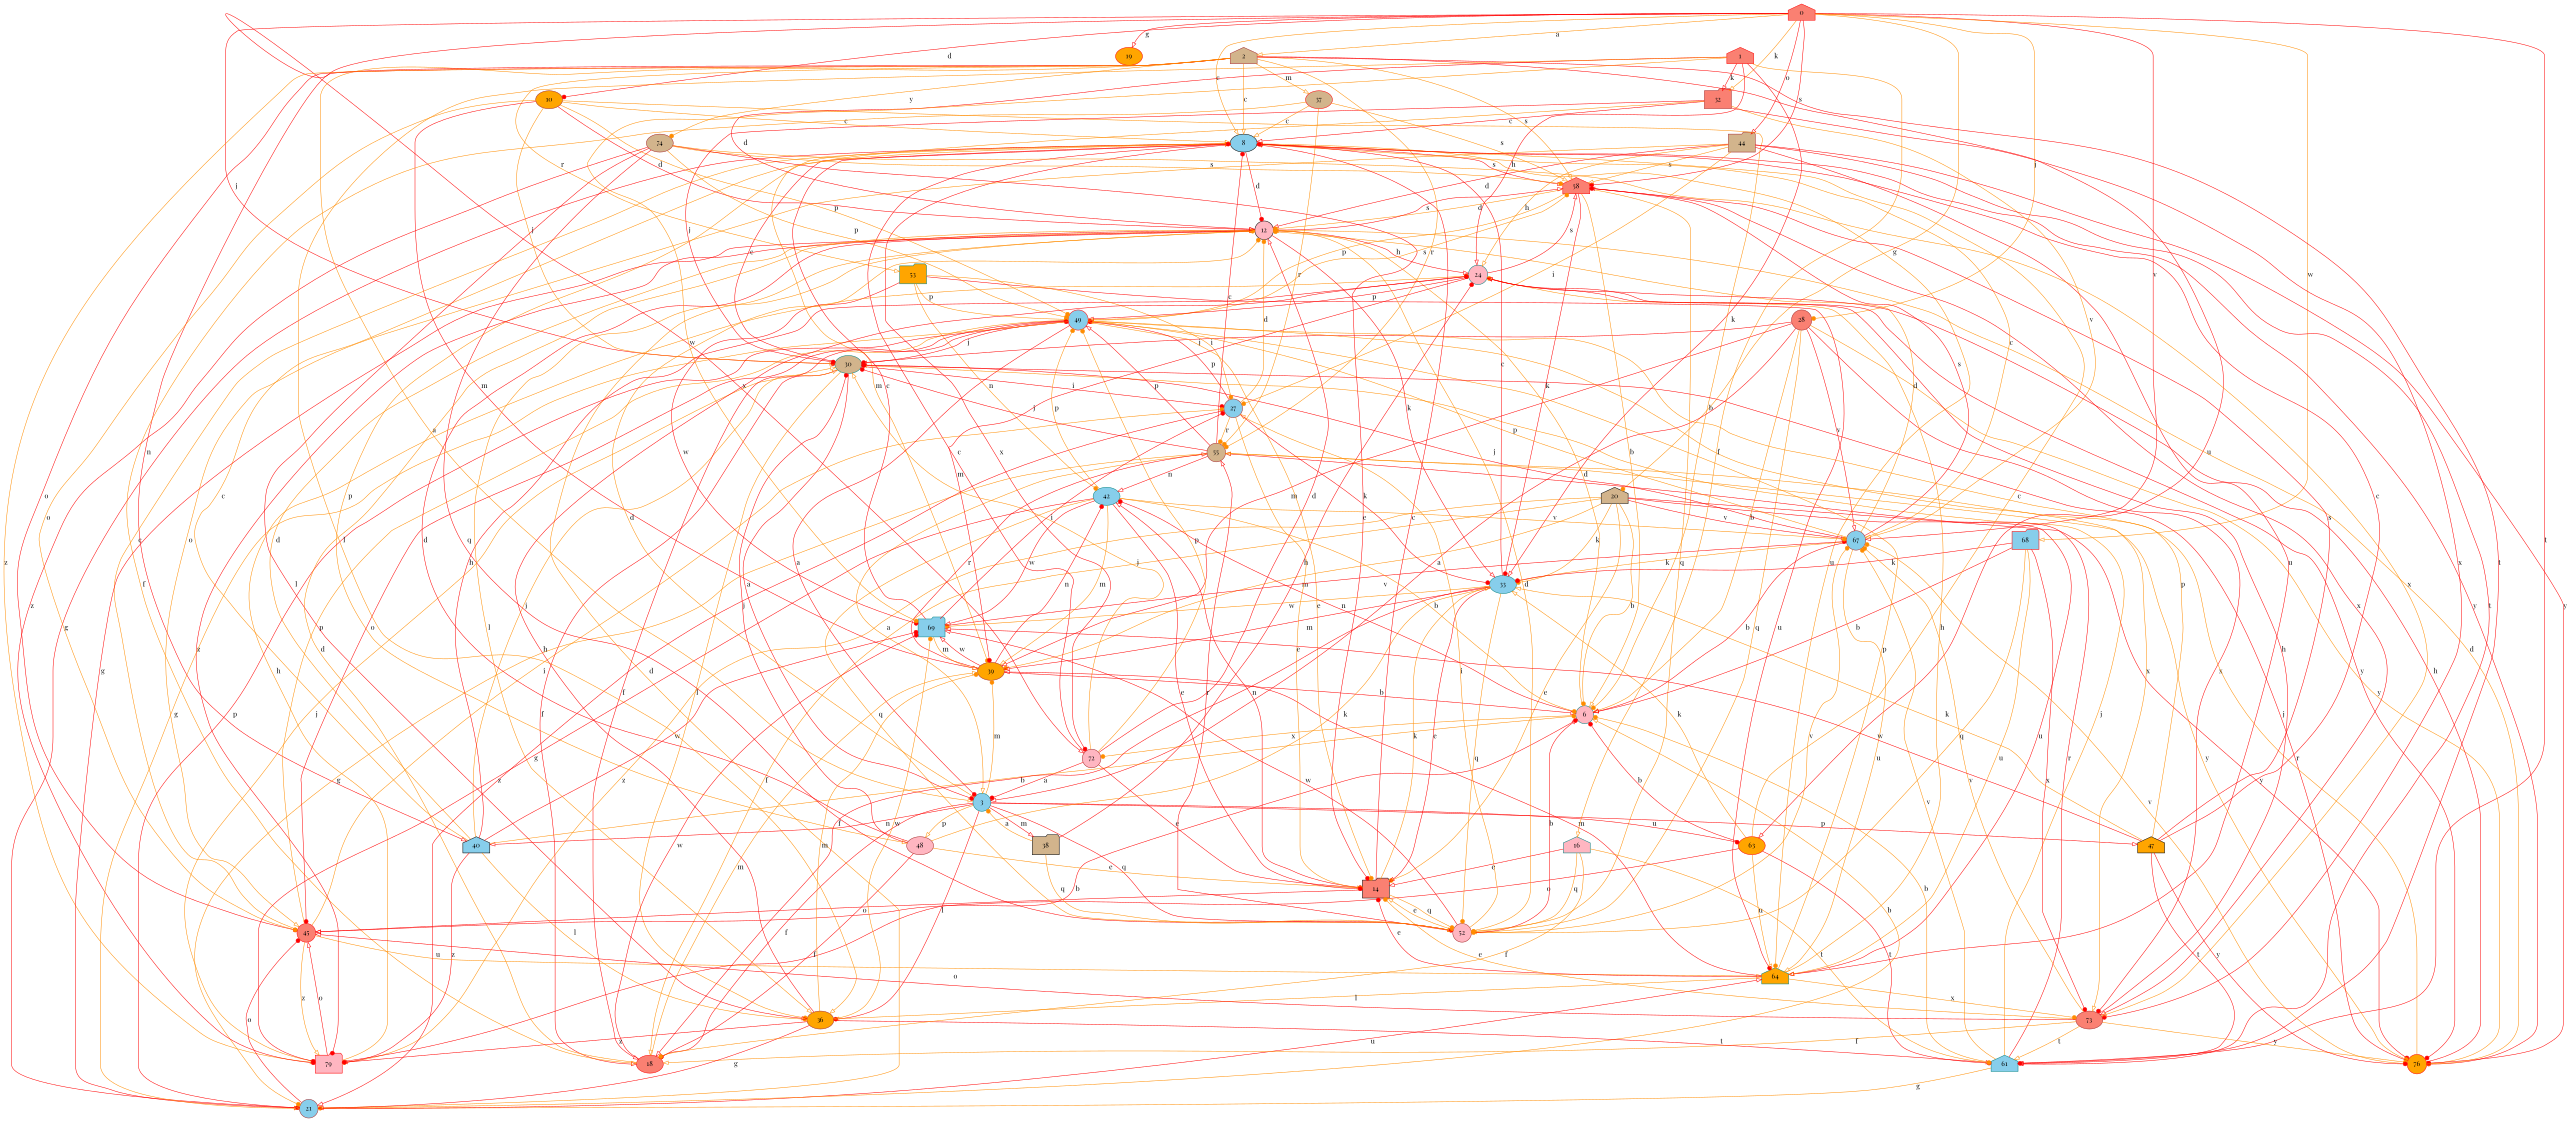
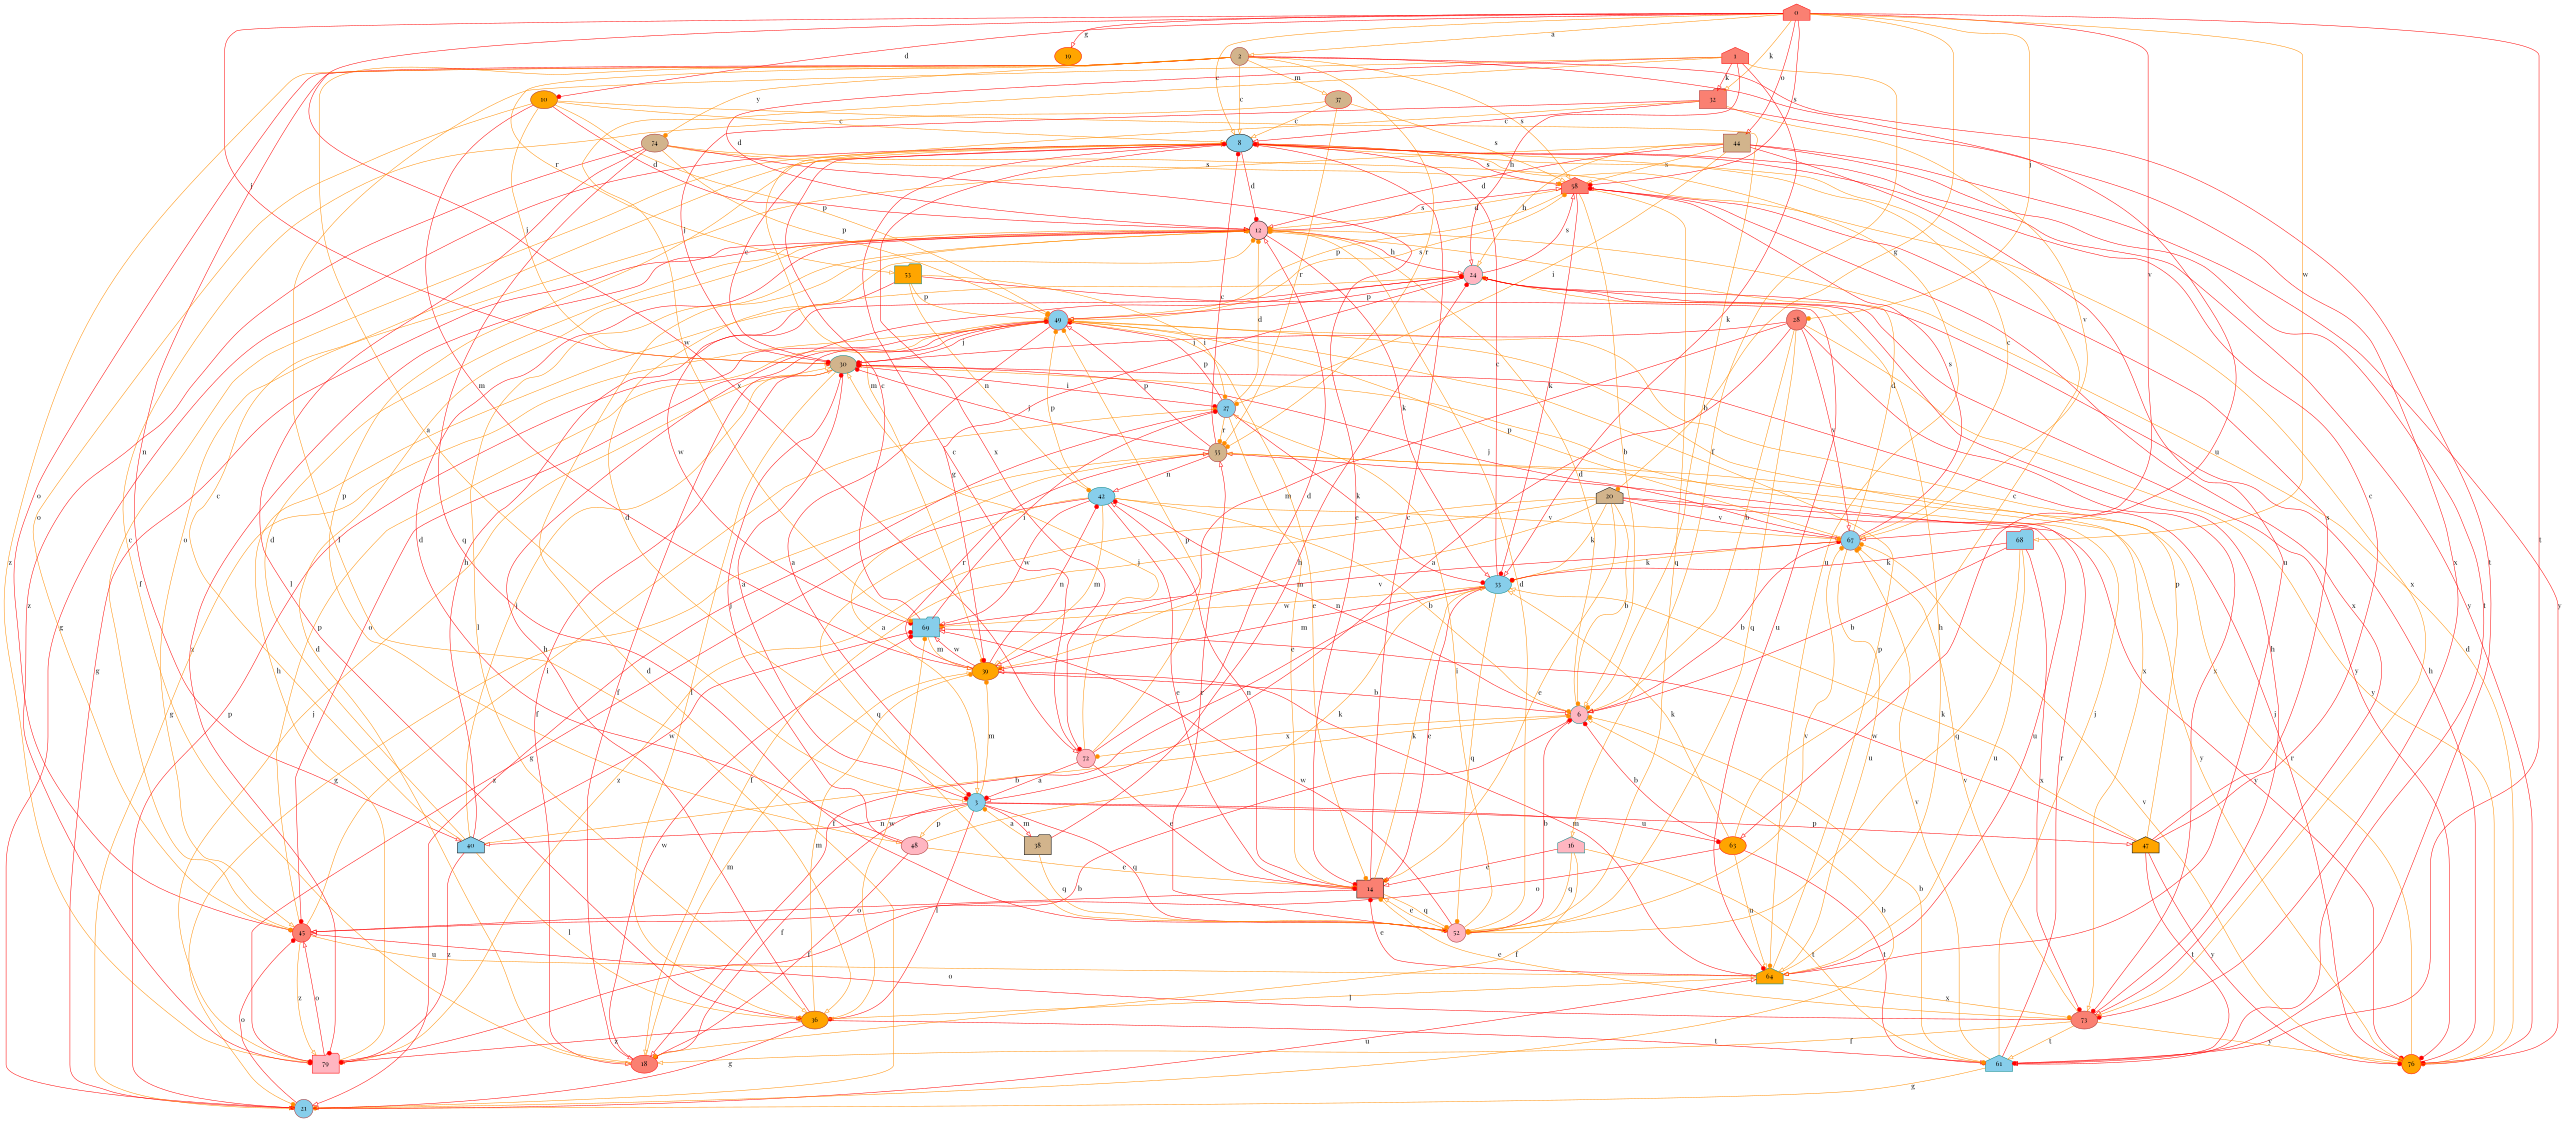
(1244, 56) -> (1240, 56)
(961, 475) -> (954, 475)
